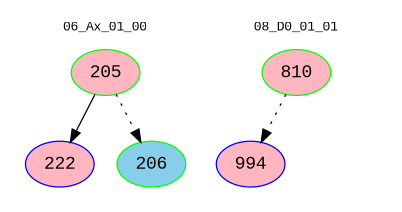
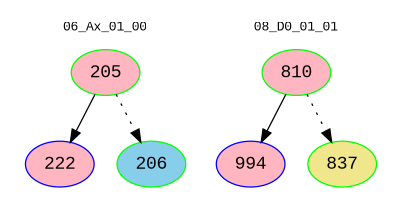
(276, 113) -> (276, 113)
none -> (342, 164)
